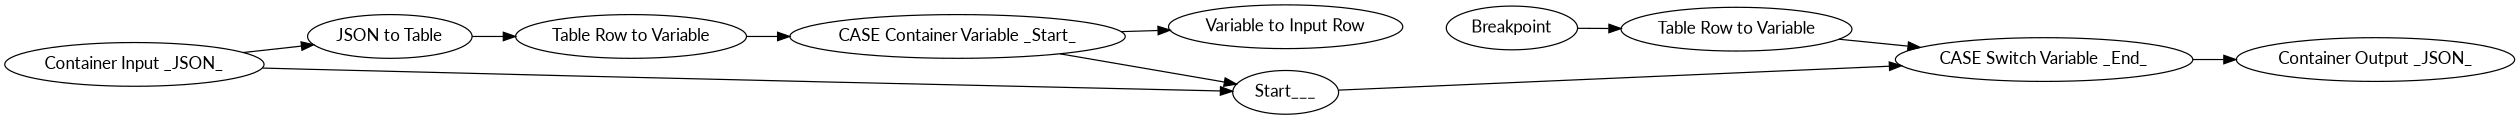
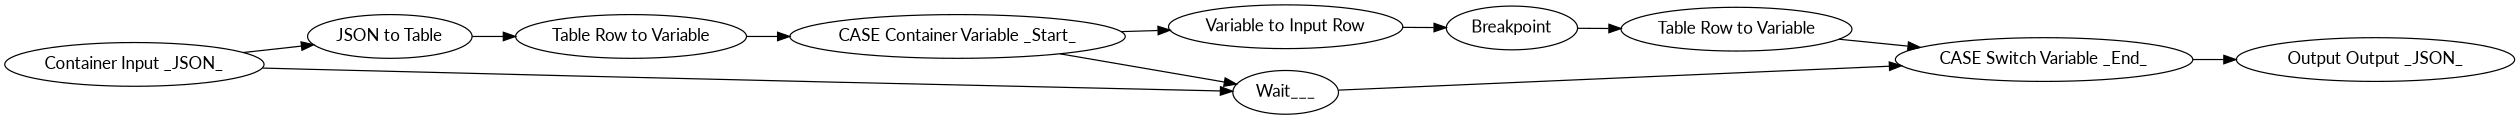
none -> (1418, 27)
(2376, 60) -> (2376, 60)
(1286, 92) -> (1286, 92)
